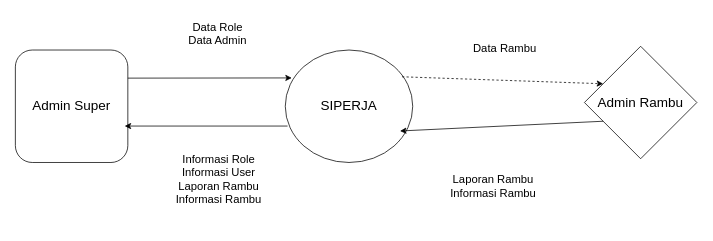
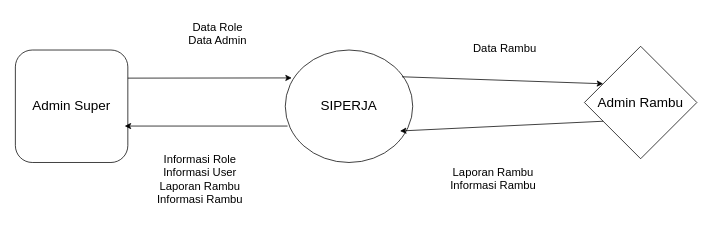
(499, 80) -> (499, 80)
(219, 179) -> (200, 179)
(494, 186) -> (494, 178)
